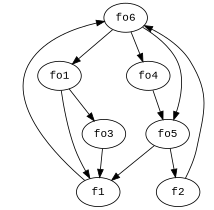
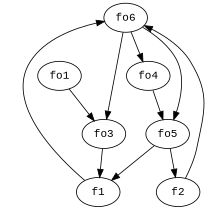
(96, 44) -> (116, 72)
(70, 132) -> none
